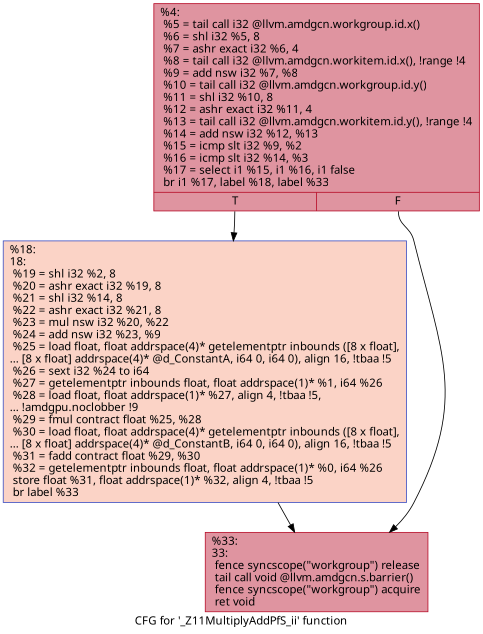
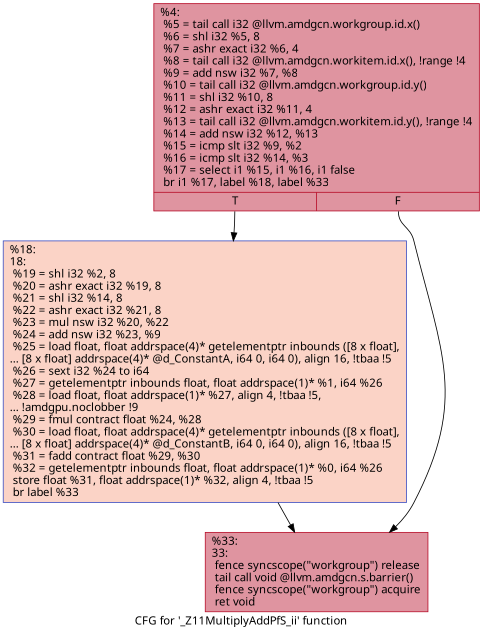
(106, 420) -> (106, 420)
